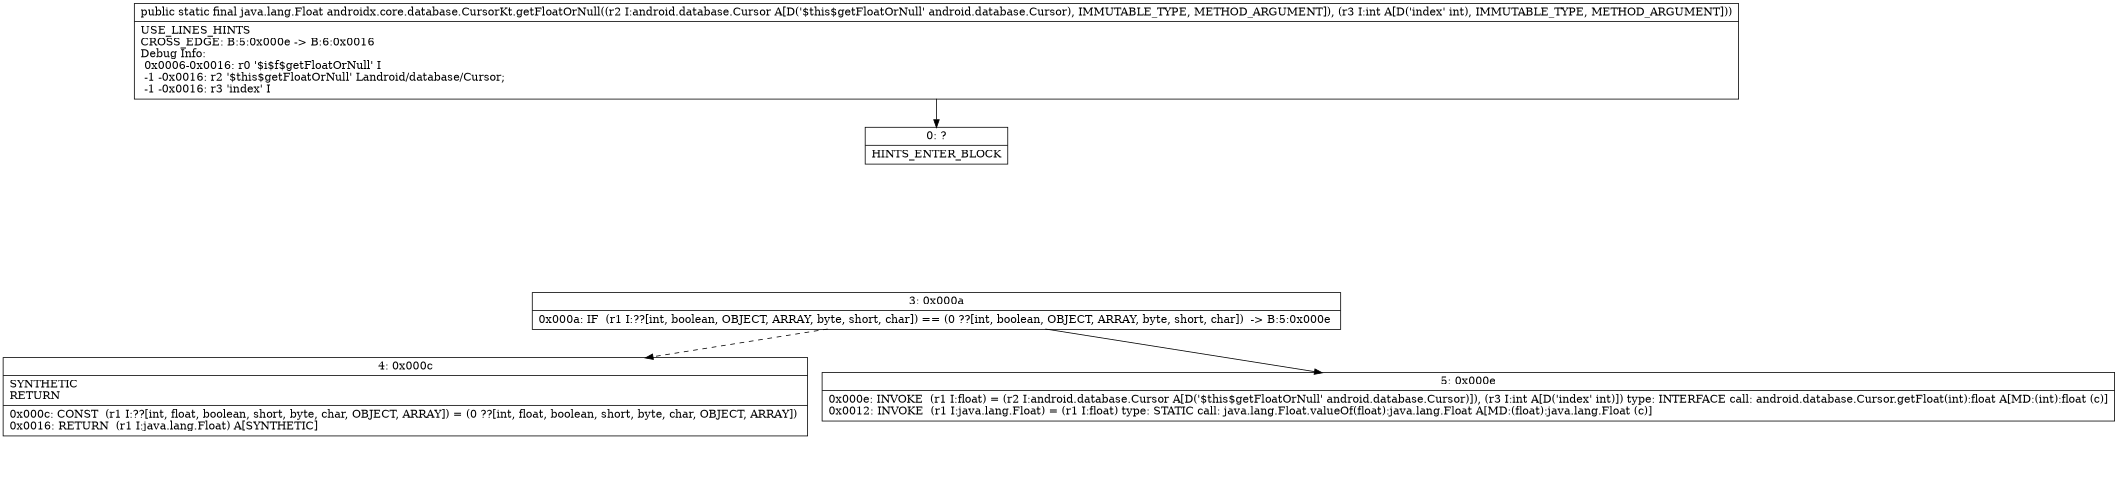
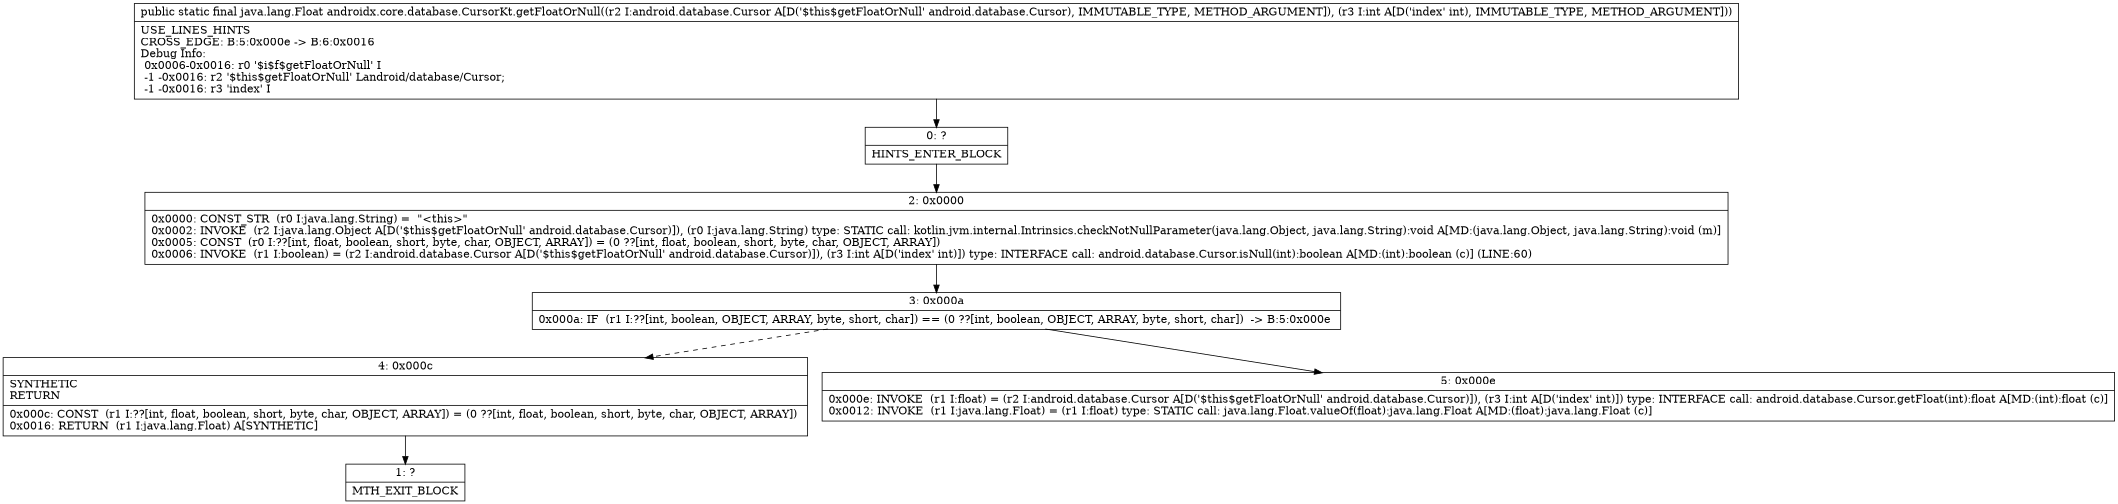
none -> (936, 228)
none -> (405, 483)
